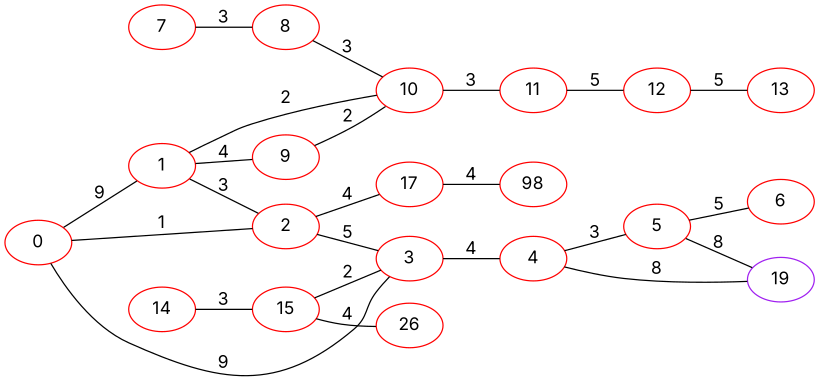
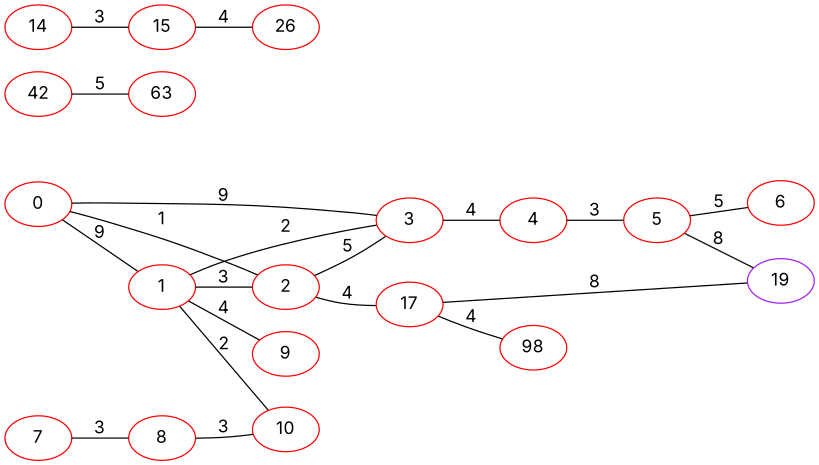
(533, 90) -> none
(657, 90) -> (38, 94)
(781, 90) -> (162, 94)
(351, 128) -> none
(655, 281) -> (595, 293)
(348, 284) -> (282, 245)
